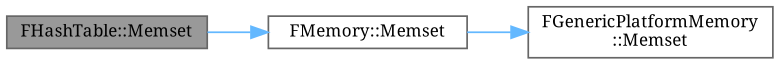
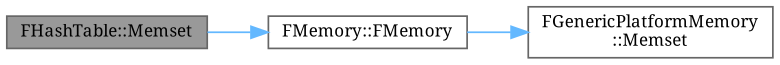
(368, 32) -> (368, 32)
